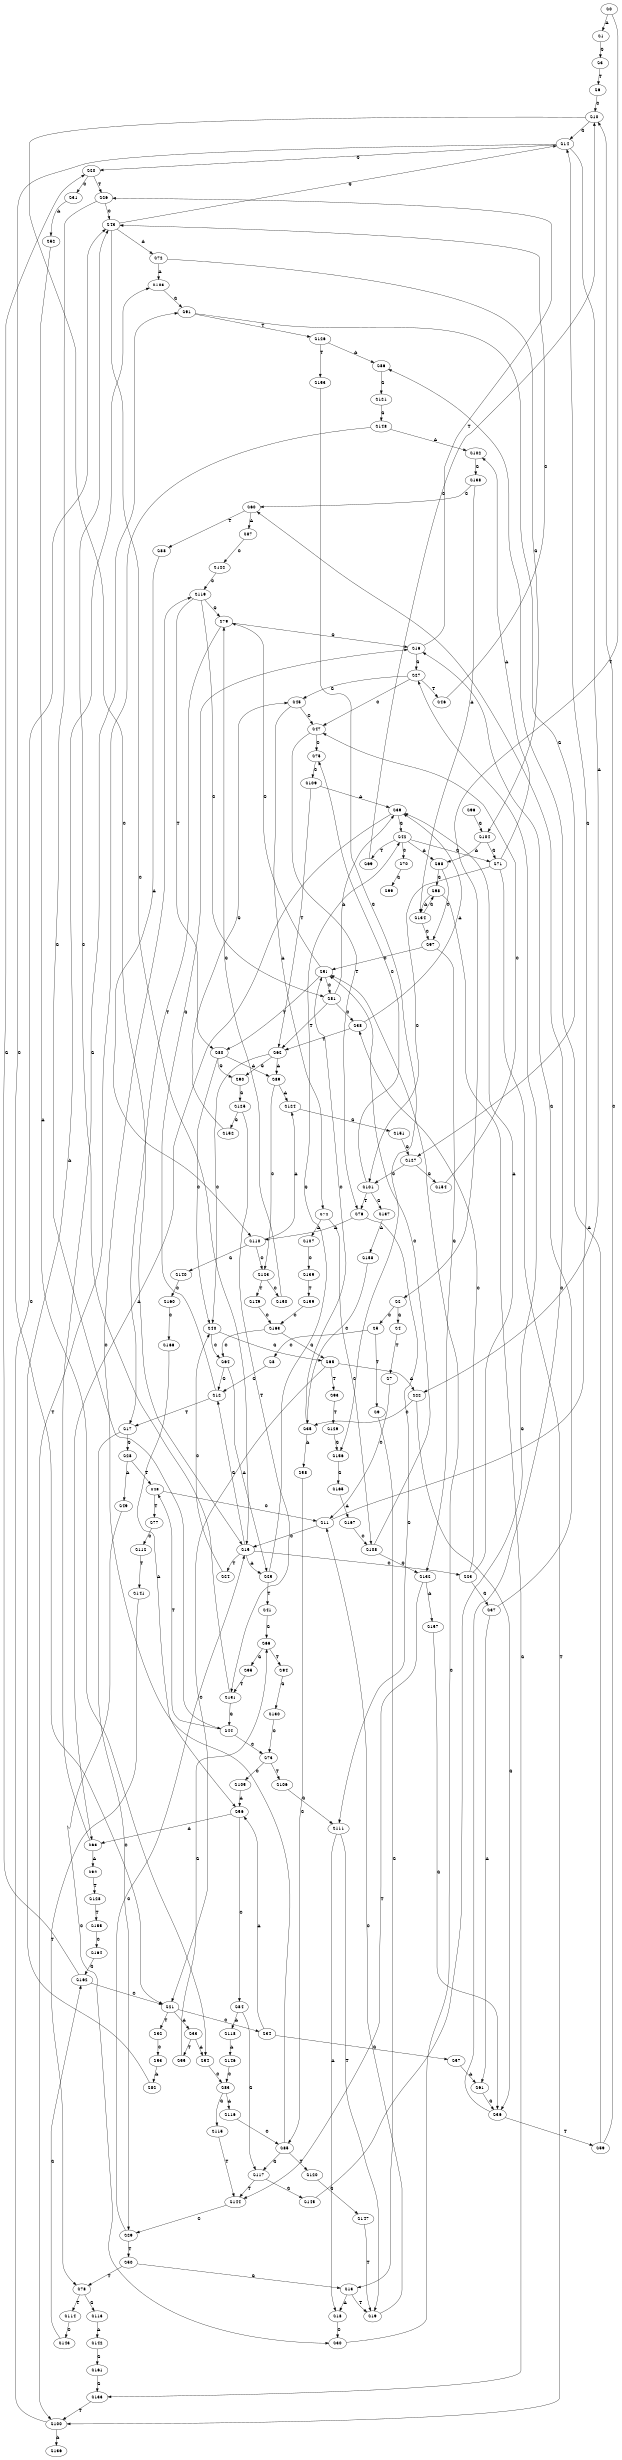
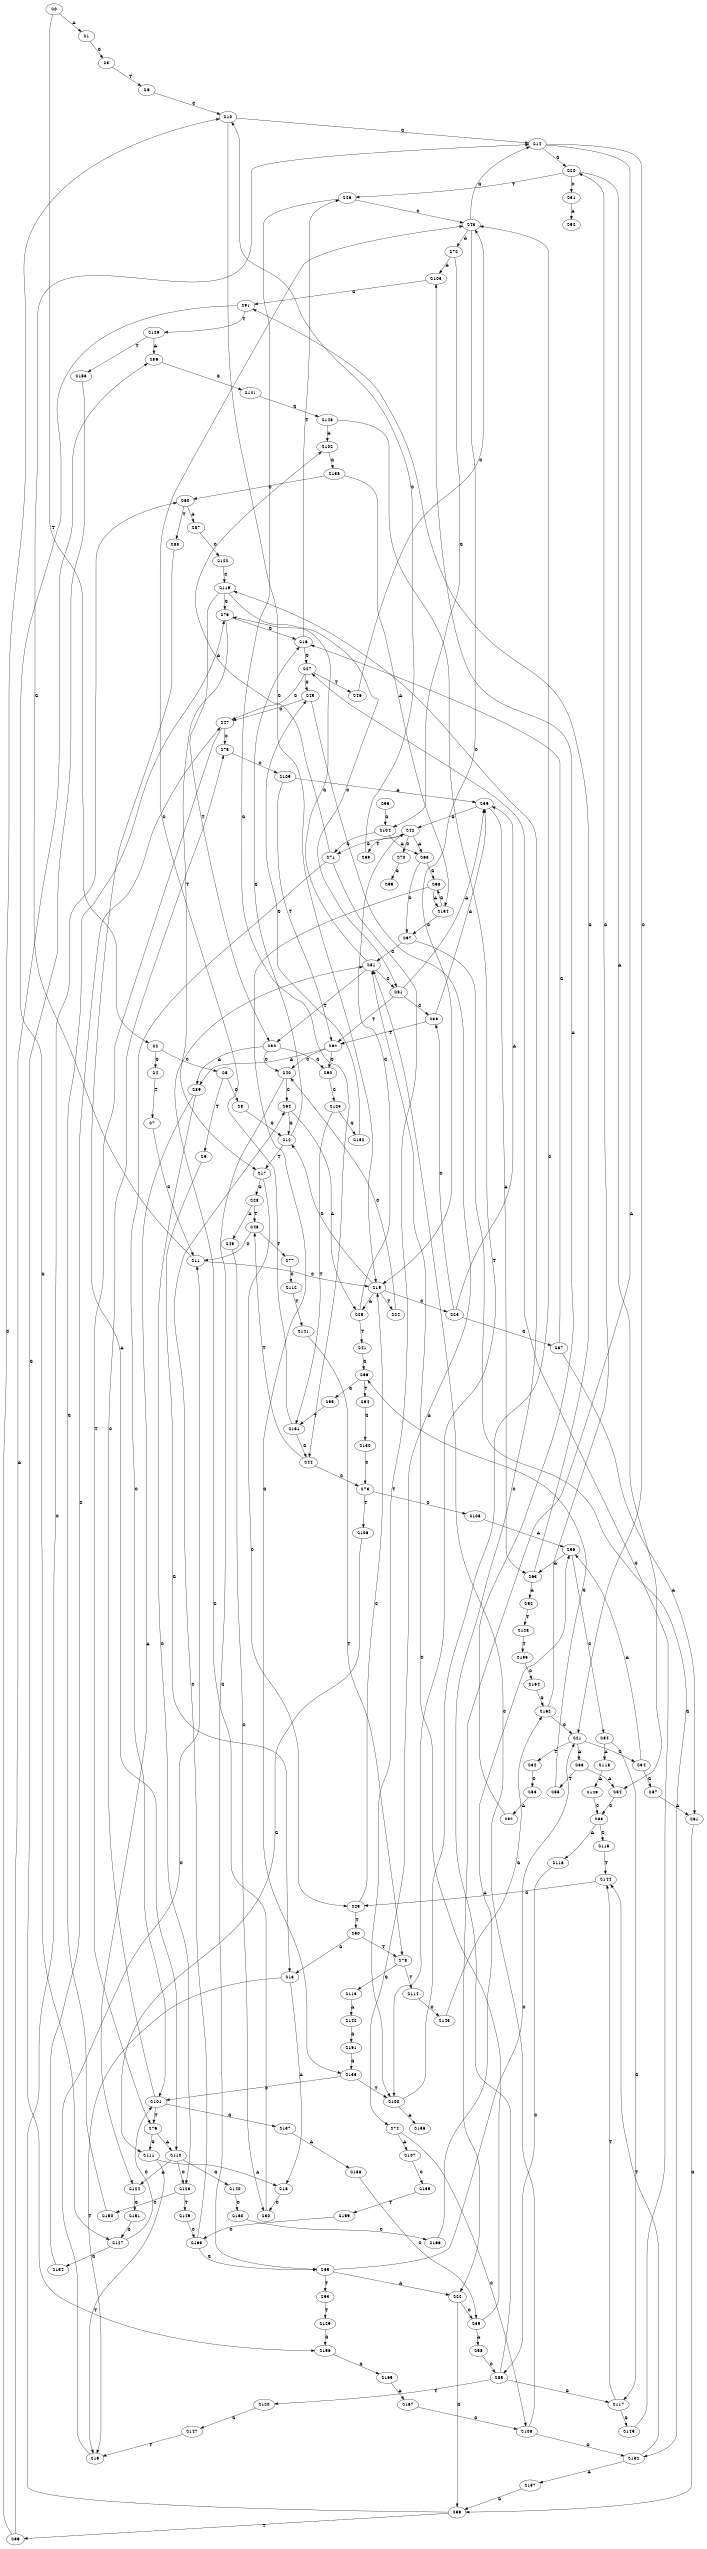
(42, 1164) -> (618, 978)
none -> (255, 2088)
